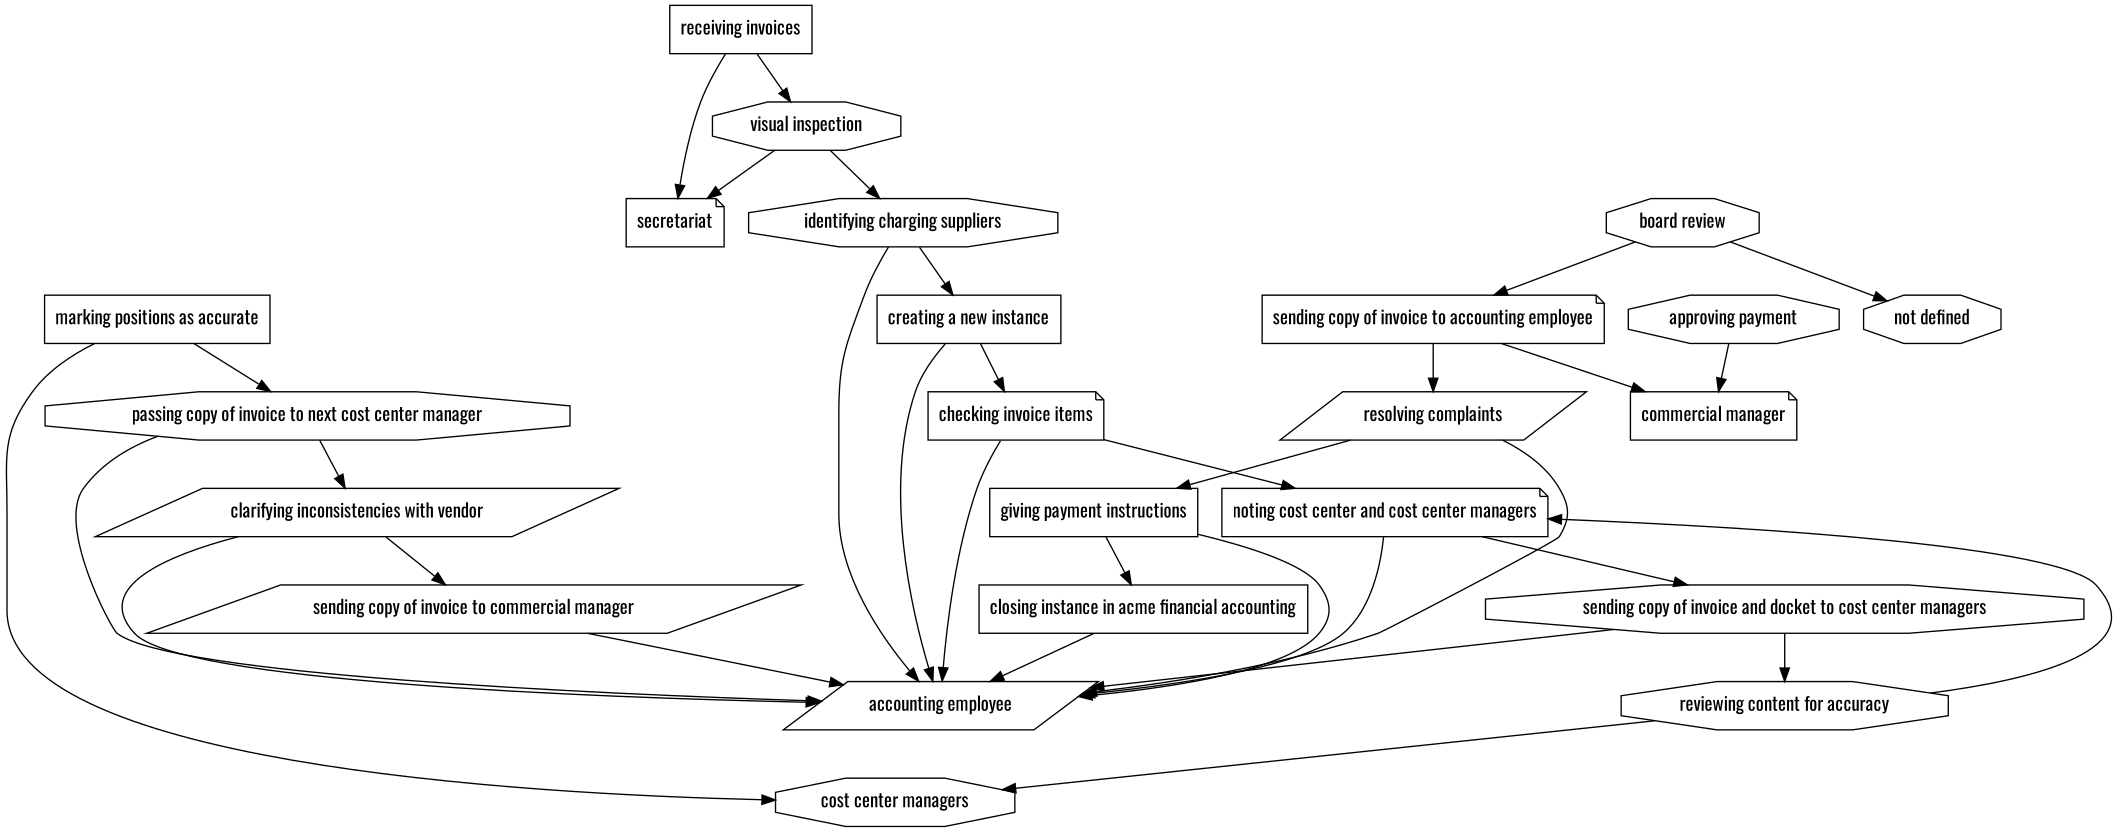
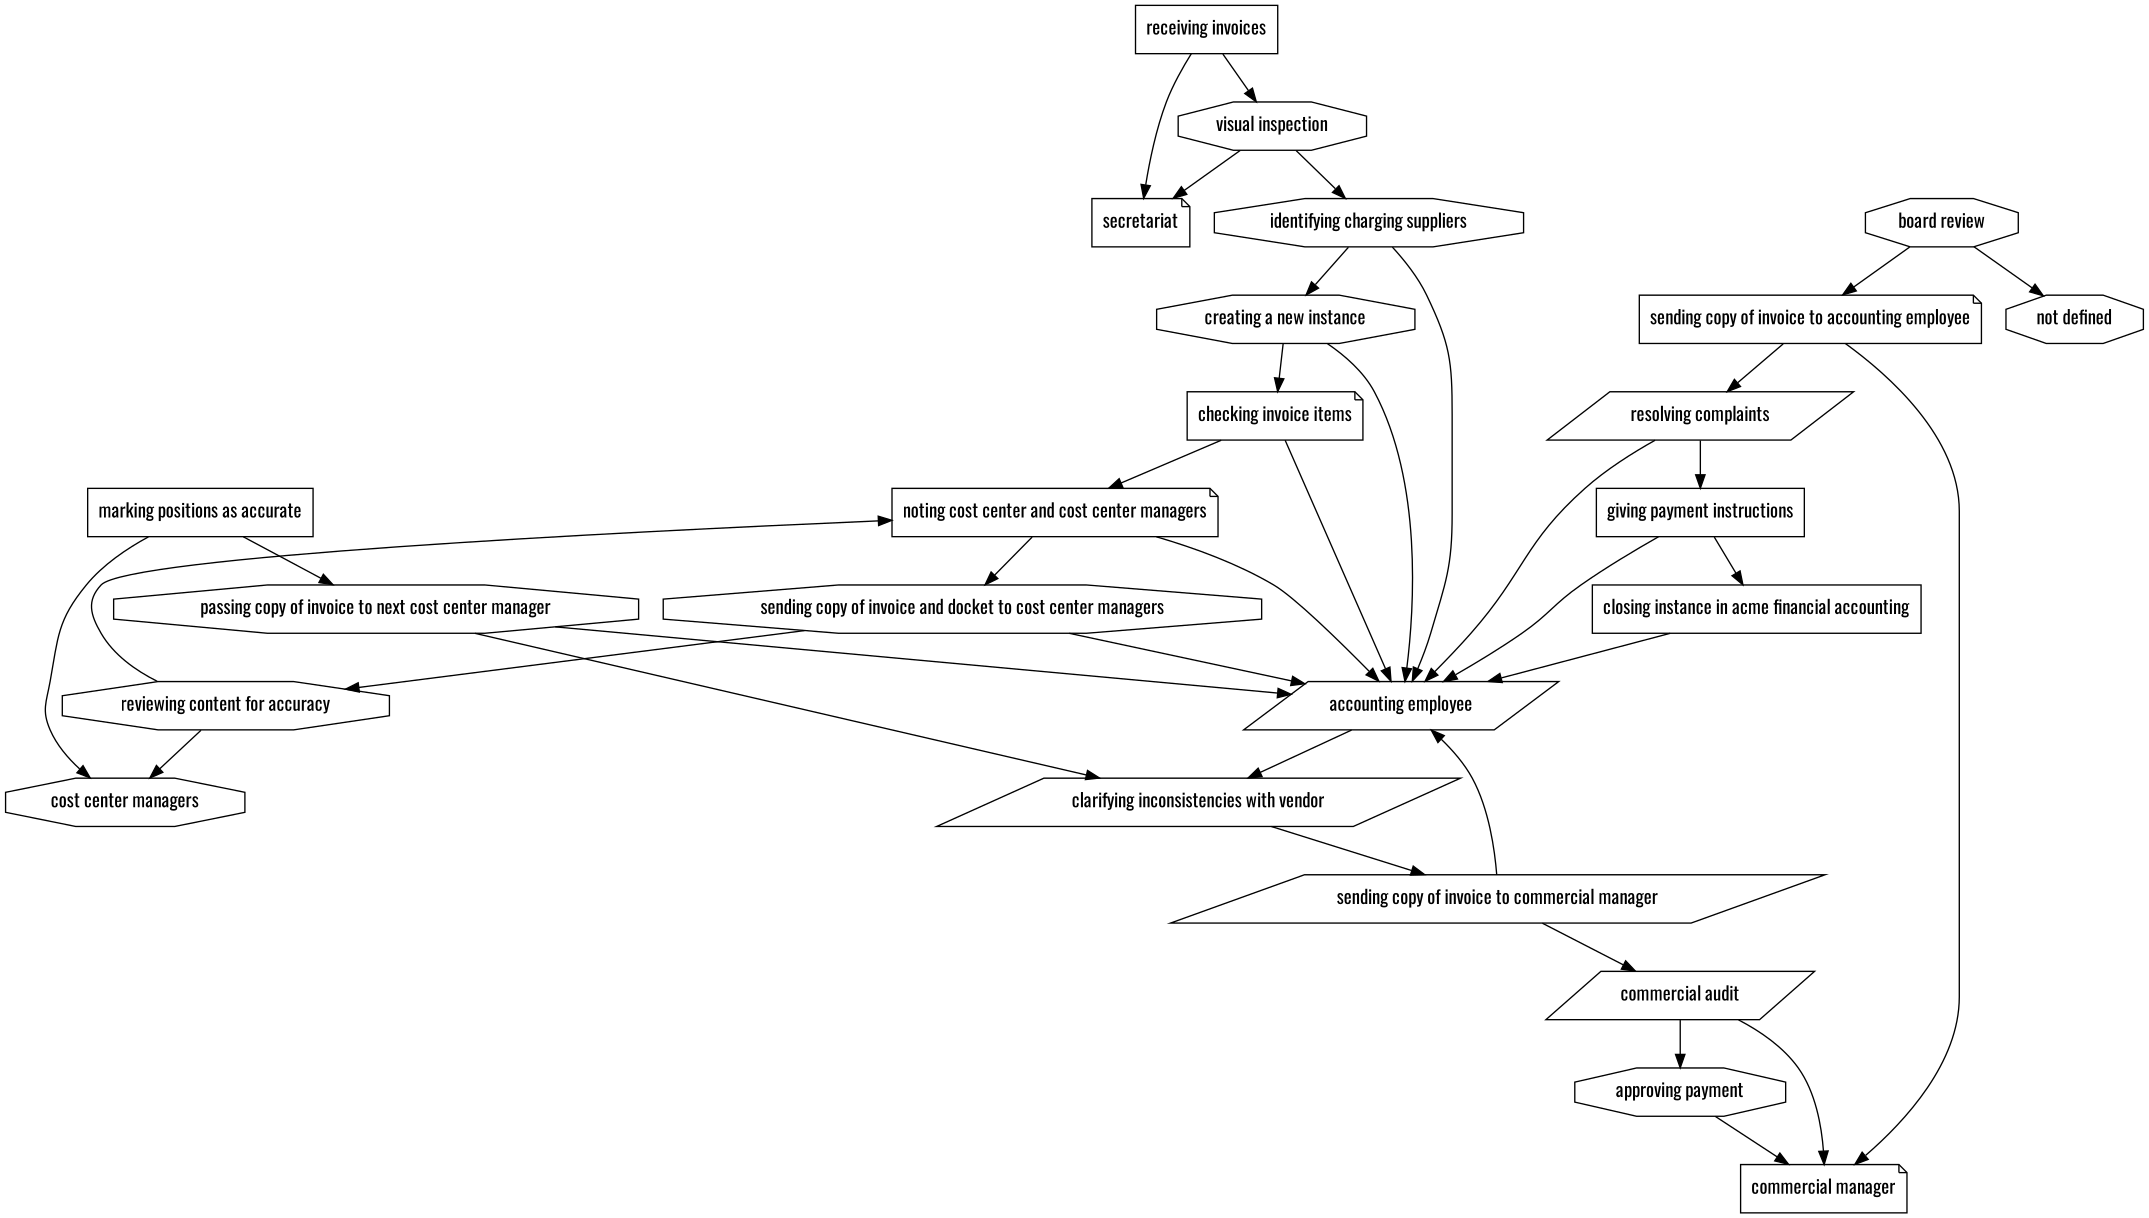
(969, 319) -> (1286, 319)
(381, 682) -> (1306, 751)
none -> (1680, 996)
